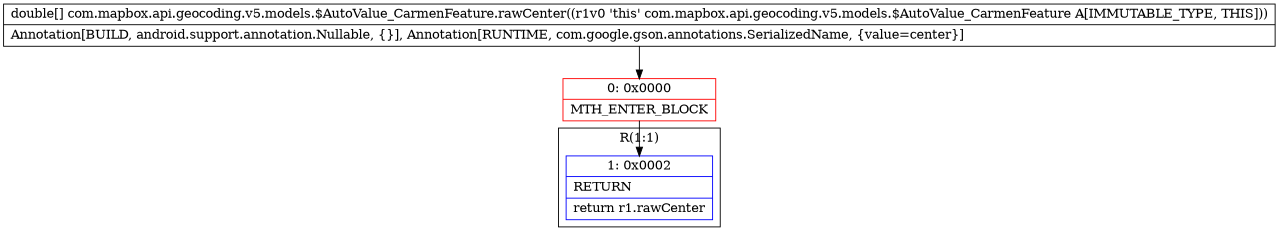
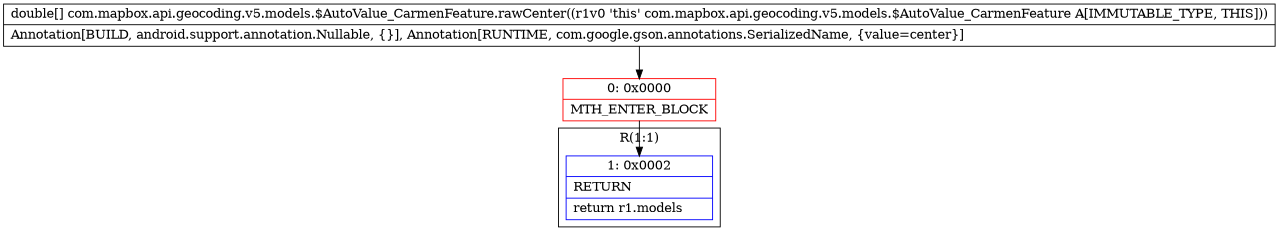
(639, 208) -> (628, 208)
